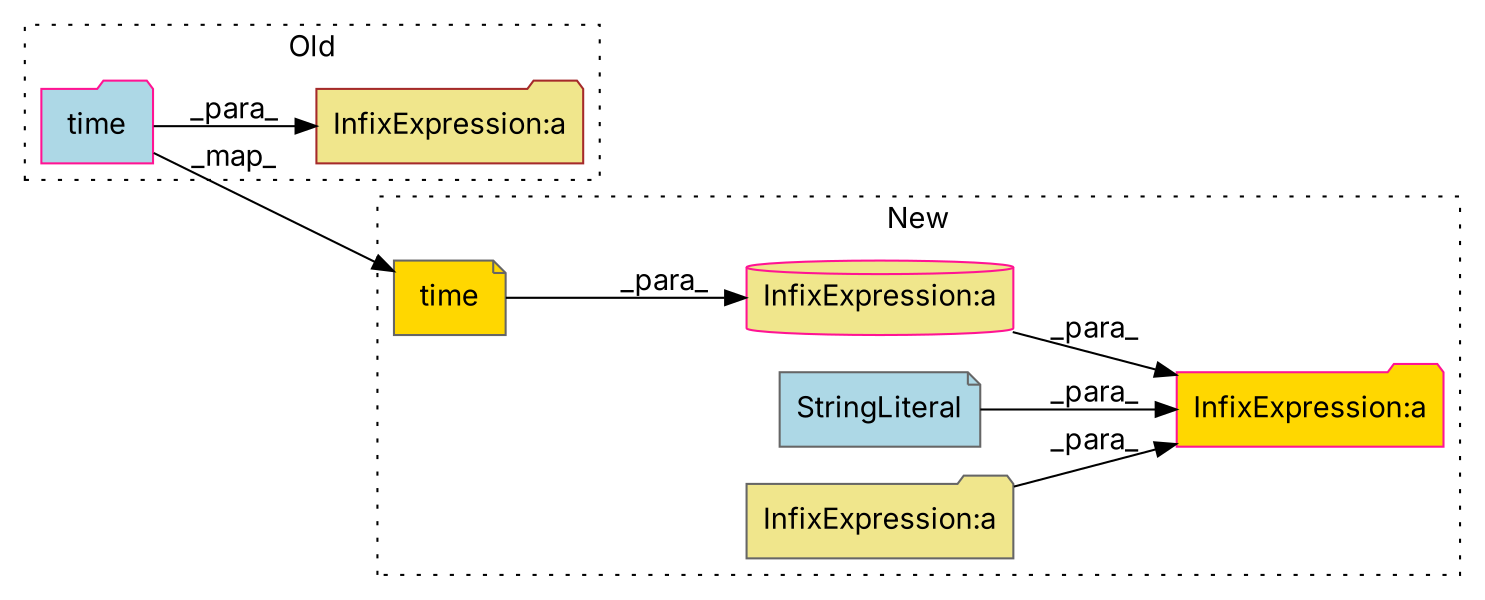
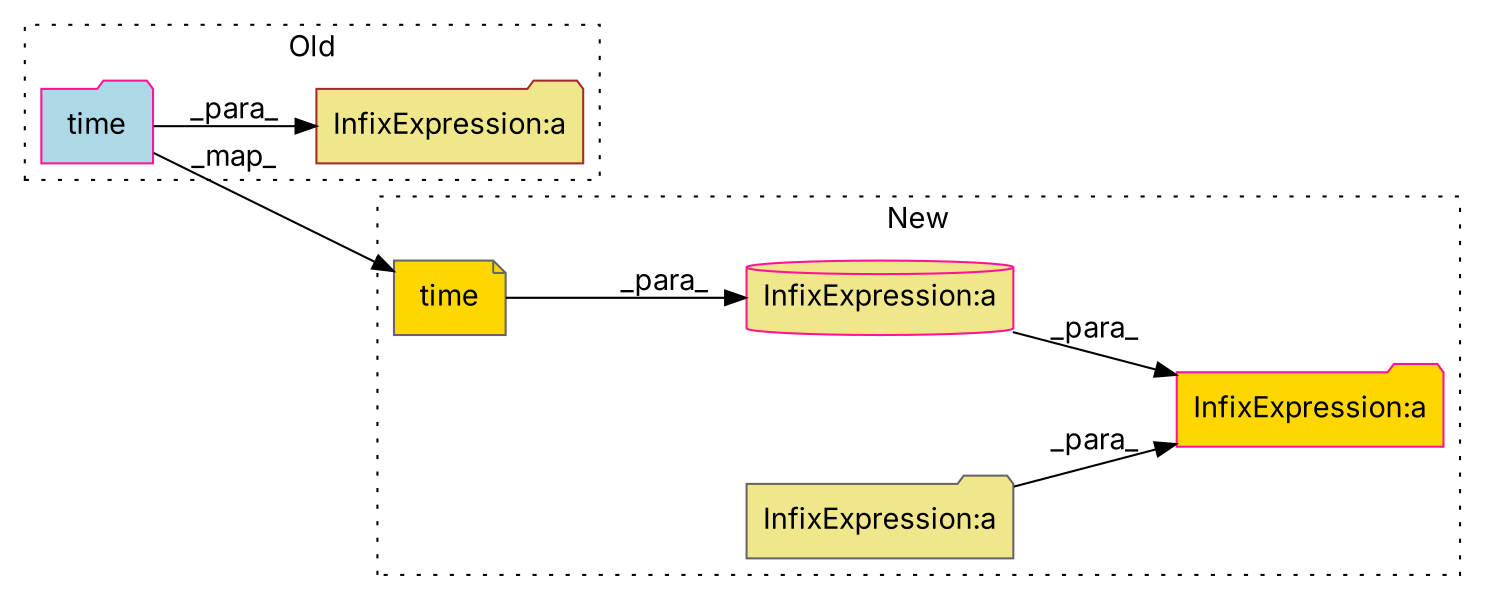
(880, 409) -> none
